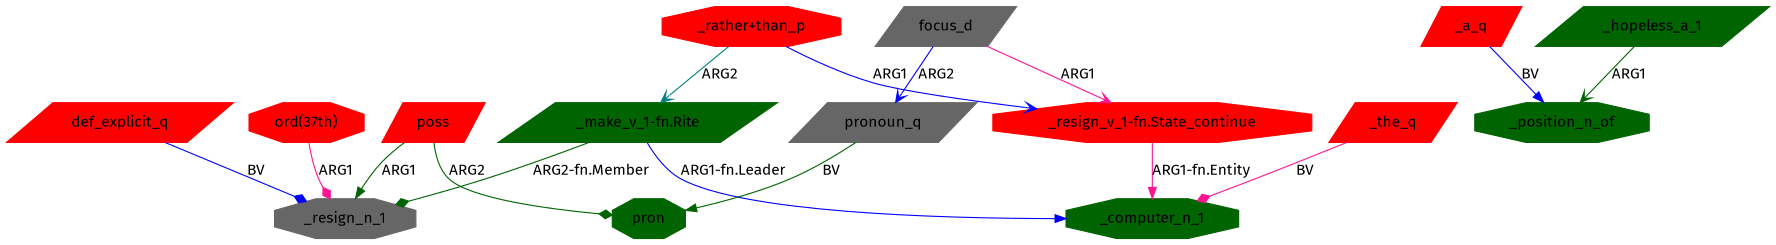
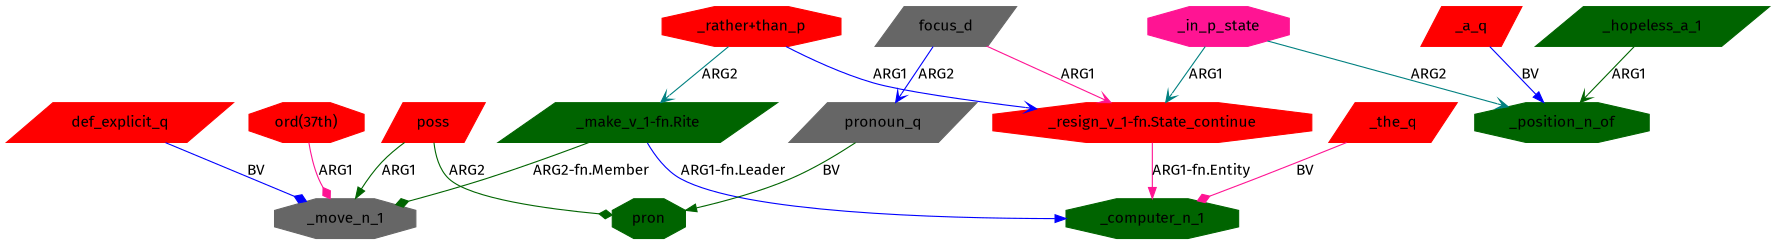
none -> (1219, 26)
(345, 219) -> (345, 219)
